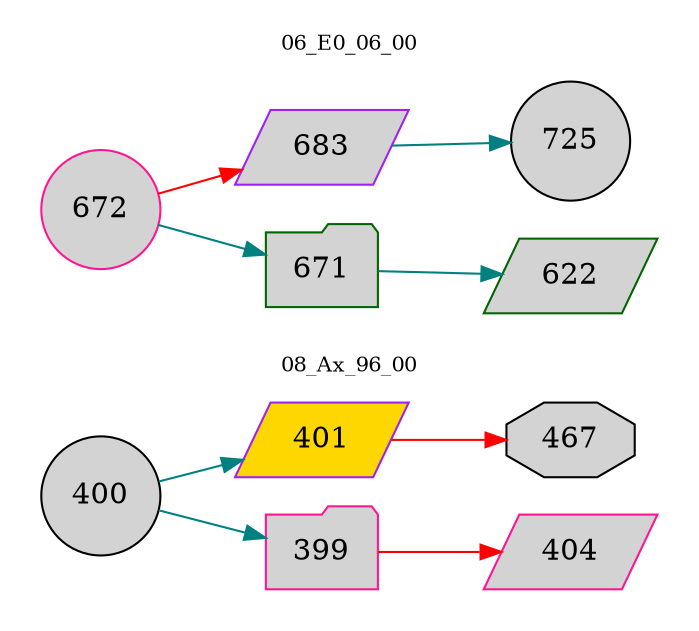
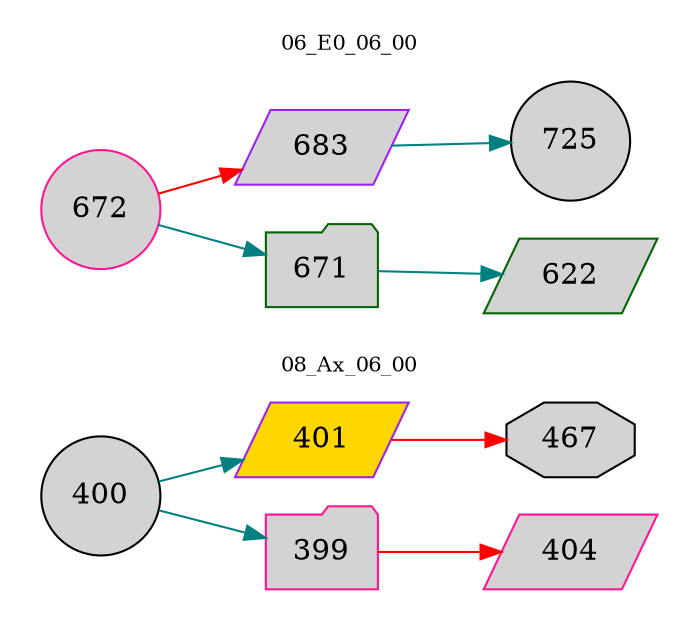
(350, 366) -> (350, 366)
